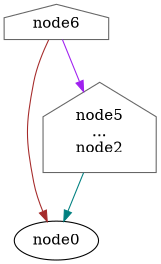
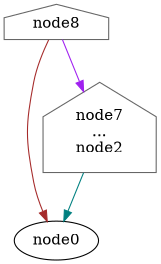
(56, 24) -> (56, 24)
(100, 132) -> (100, 132)
